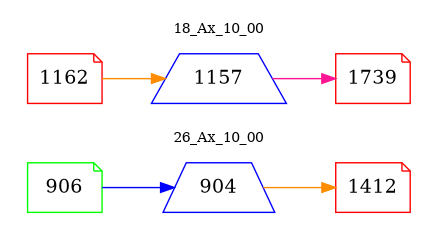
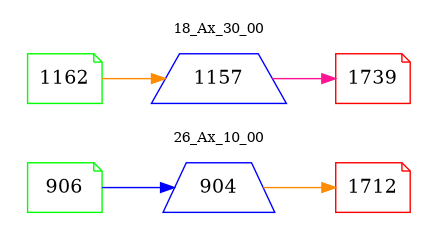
(219, 30) -> (219, 30)
(65, 79) -> (65, 79)
(373, 188) -> (373, 188)
